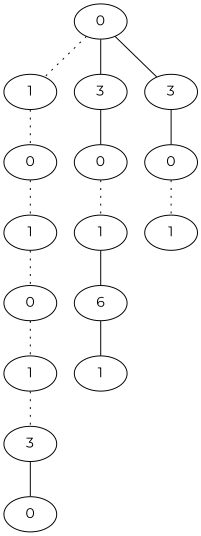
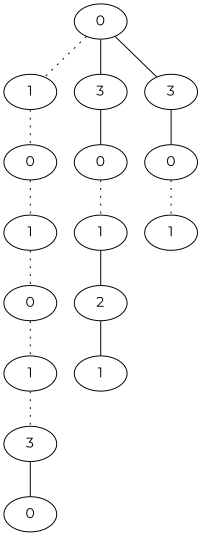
(101, 303) -> (101, 303)
